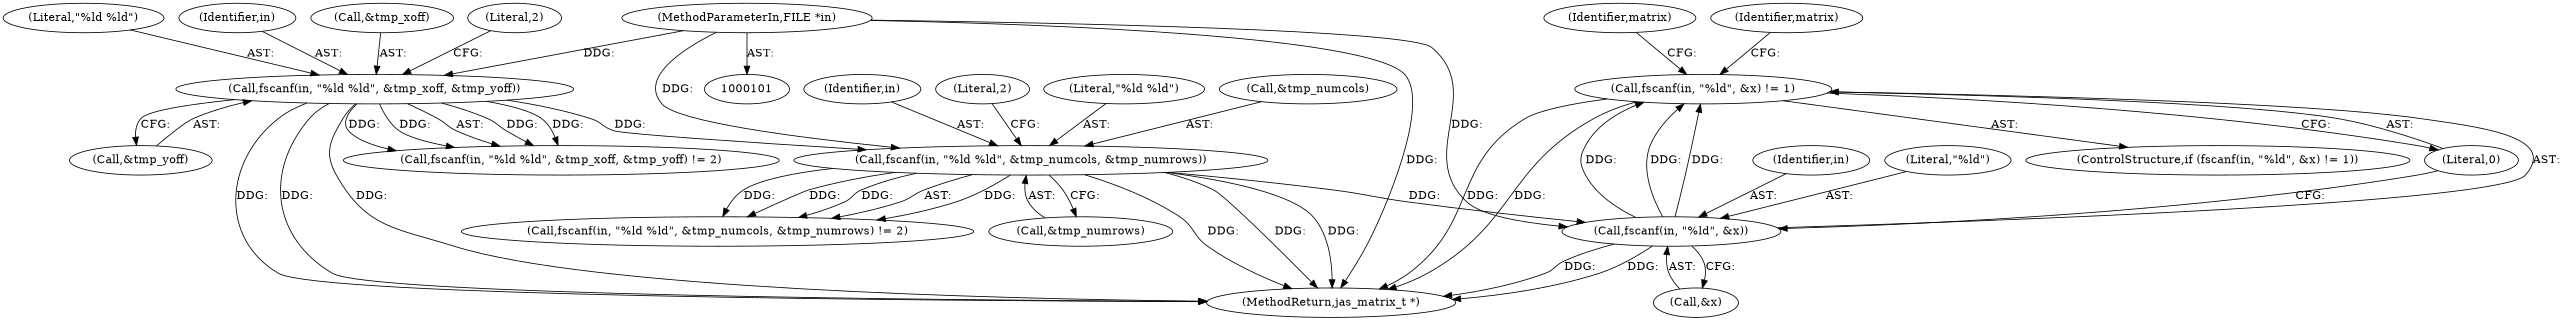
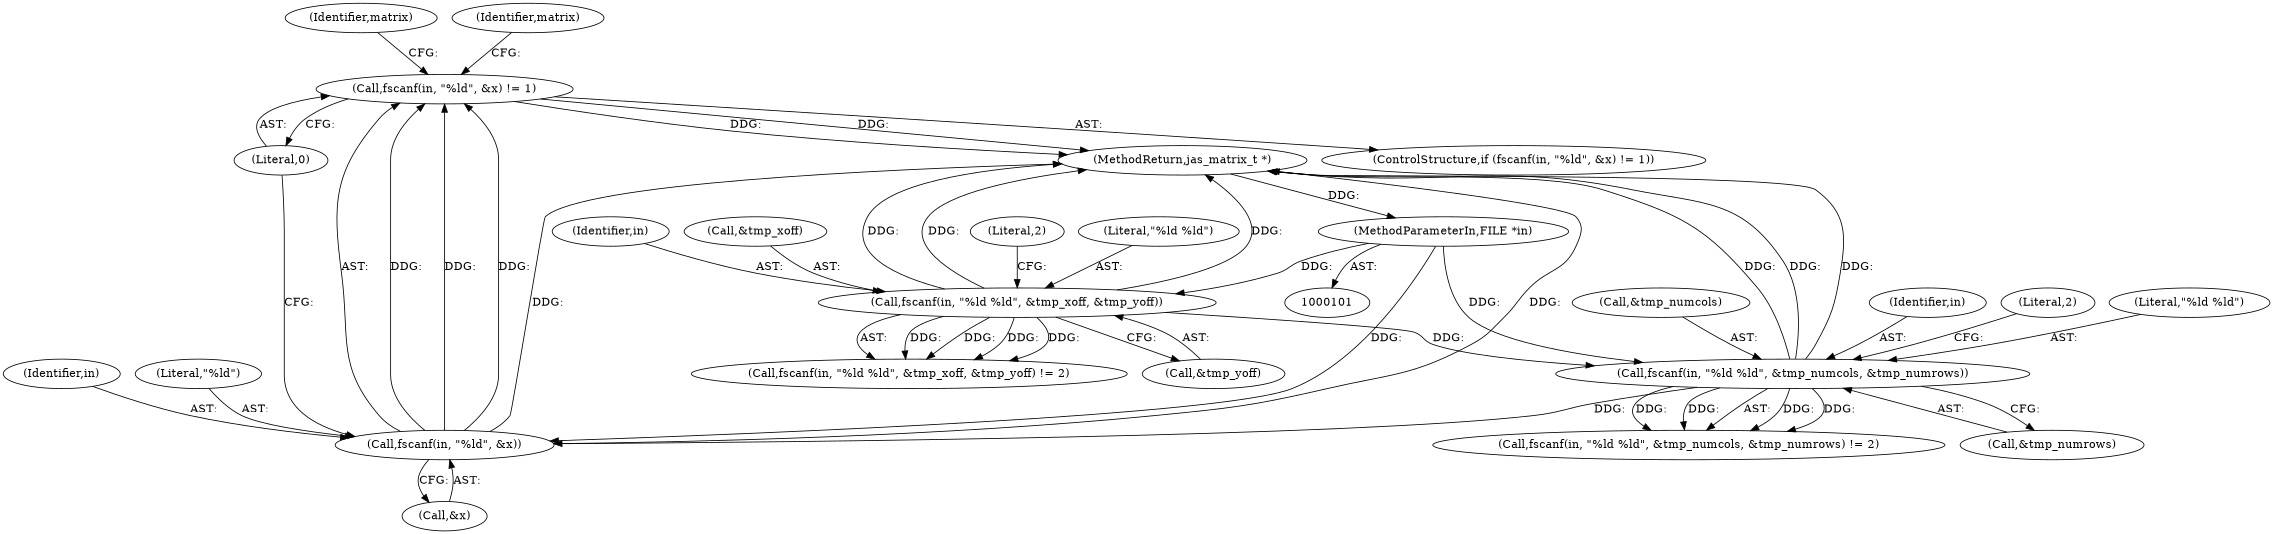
(1251, 40) -> (1309, 195)
